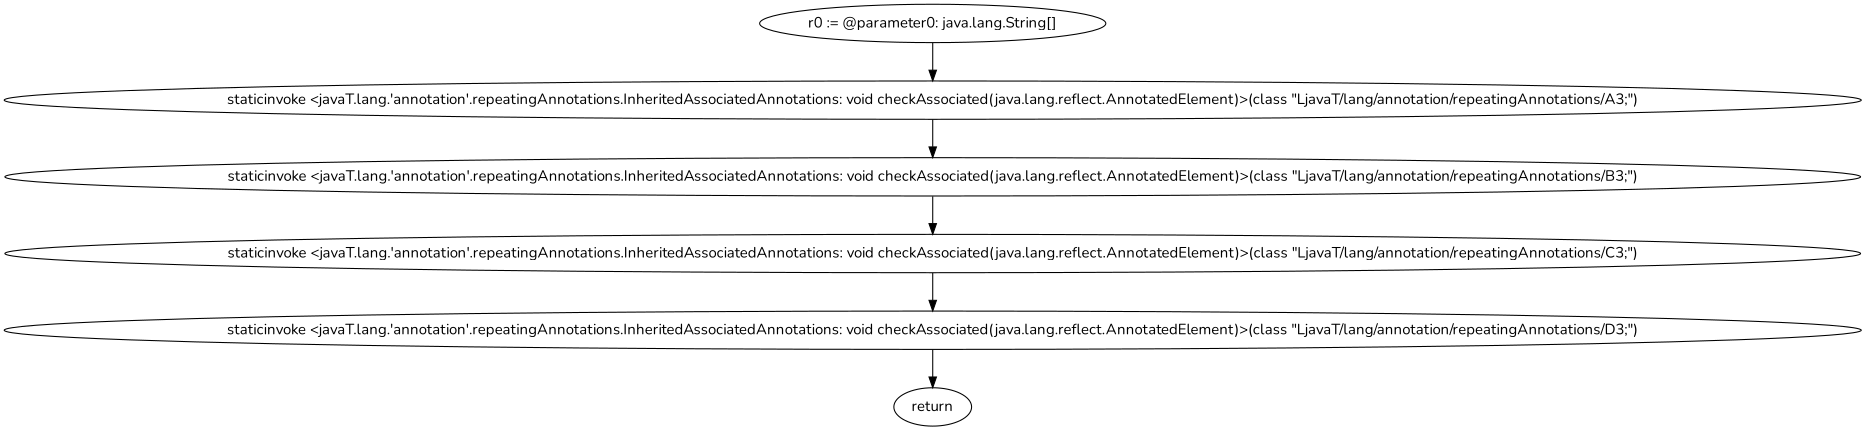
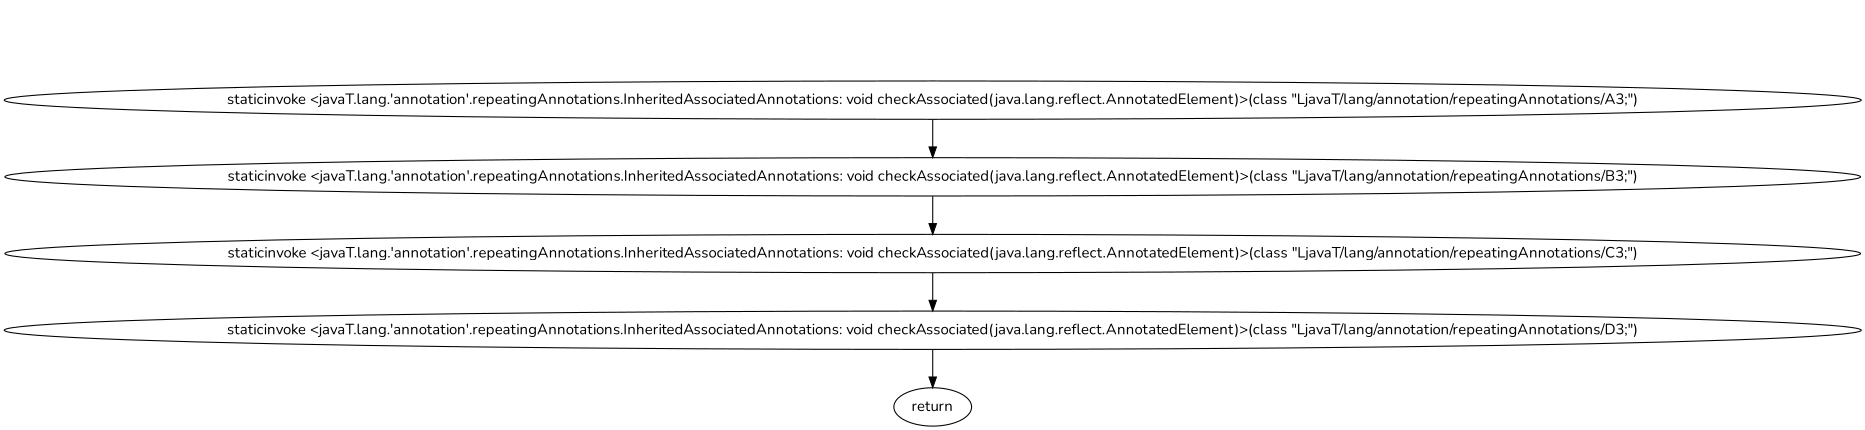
(933, 23) -> none
